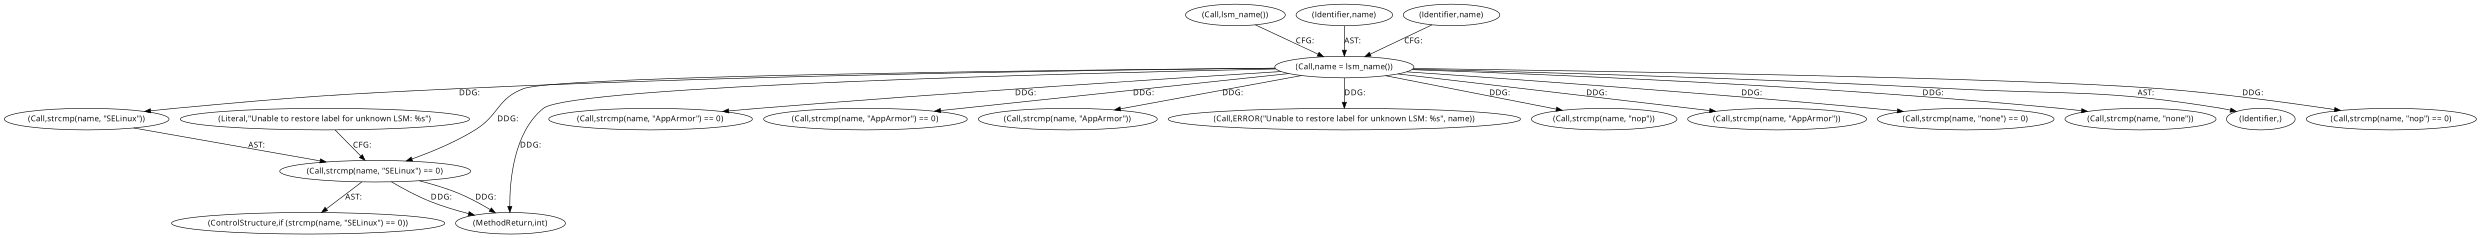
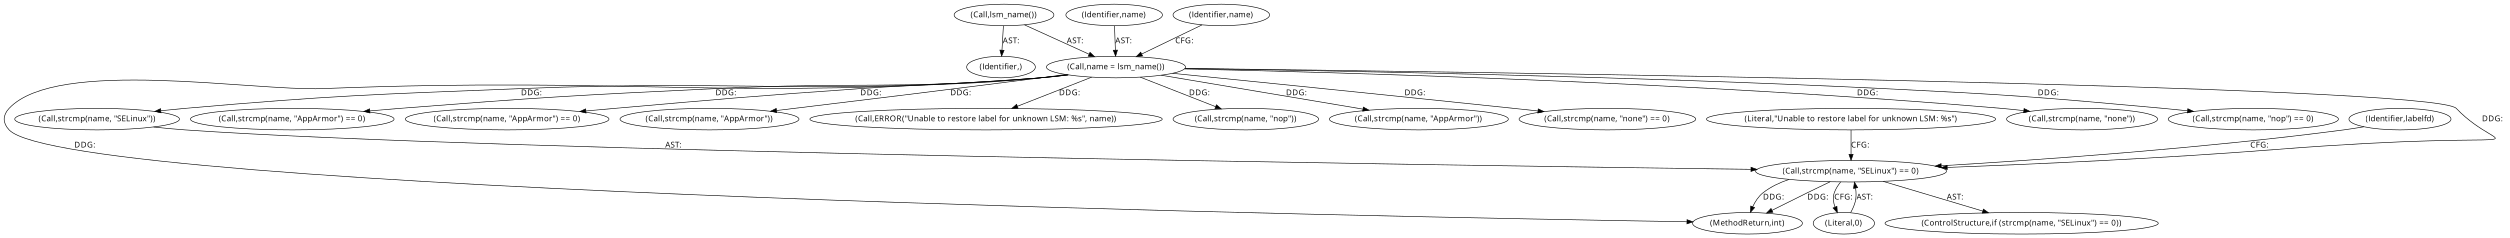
(1306, 41) -> (1076, 41)
(1822, 83) -> (1003, 38)
none -> (2400, 119)
none -> (1844, 223)
